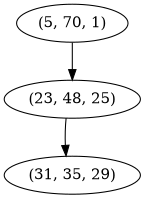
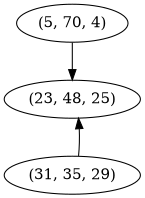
(72, 23) -> (72, 23)
(65, 132) -> (79, 142)
